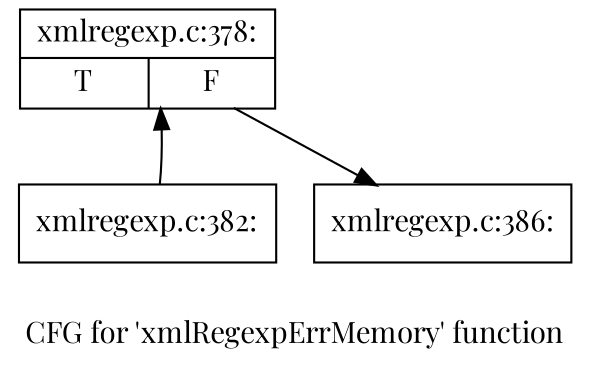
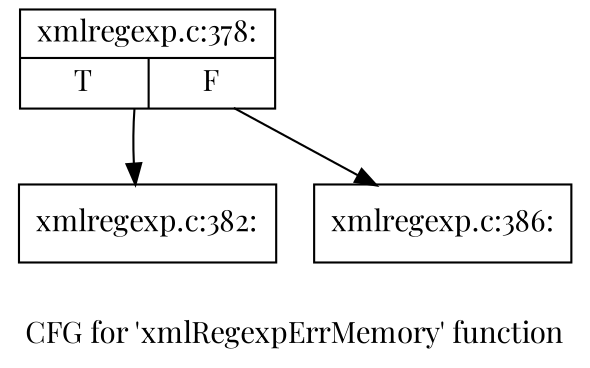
(162, 157) -> (133, 136)
